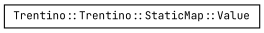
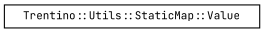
(132, 16) -> (132, 16)
